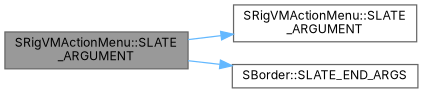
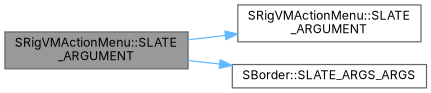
(325, 76) -> (329, 76)
